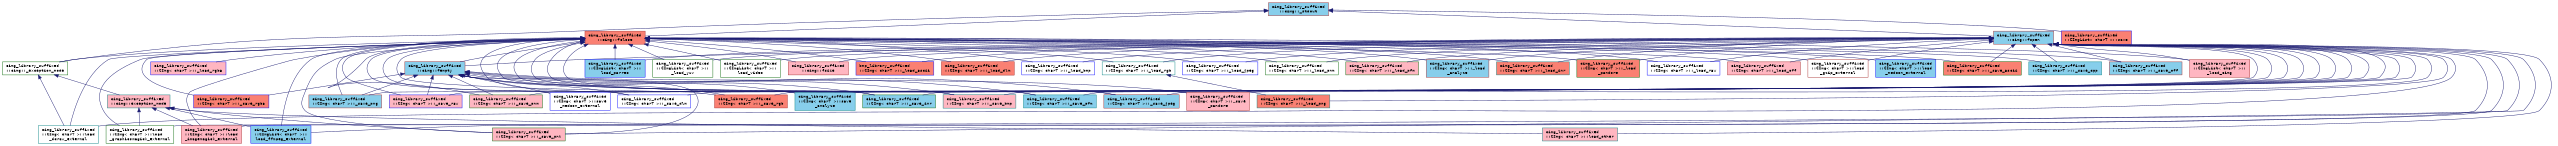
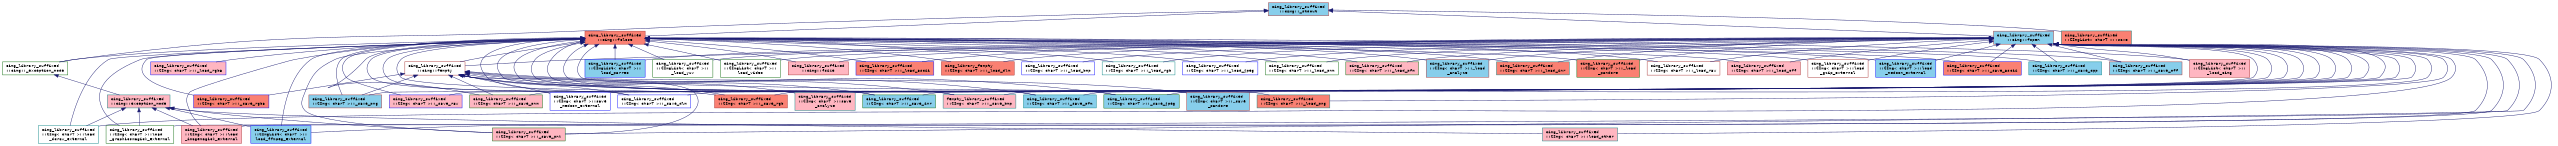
(2096, 38) -> (2096, 38)
none -> (1966, 53)
(435, 68) -> (435, 68)
(895, 68) -> (895, 68)
(978, 68) -> (978, 68)
(1684, 68) -> (1684, 68)
(1982, 68) -> (1982, 68)
(1218, 85) -> (869, 88)
(430, 87) -> none
(825, 101) -> (825, 101)
(979, 101) -> (979, 101)
(1142, 101) -> (1142, 101)
(1218, 101) -> (1218, 101)
(52, 102) -> (104, 118)
